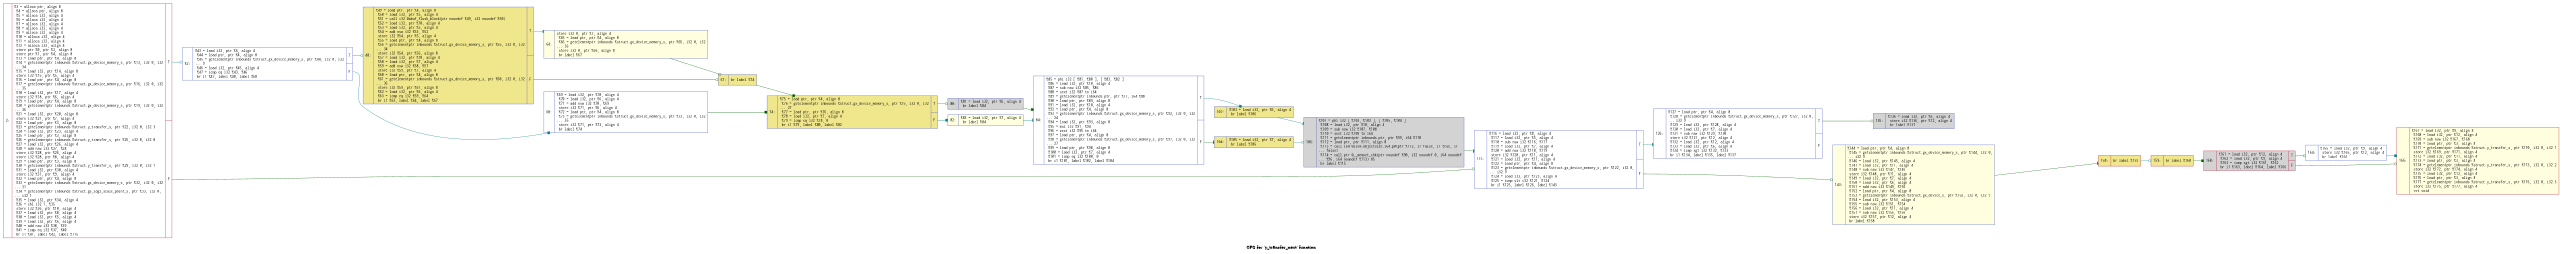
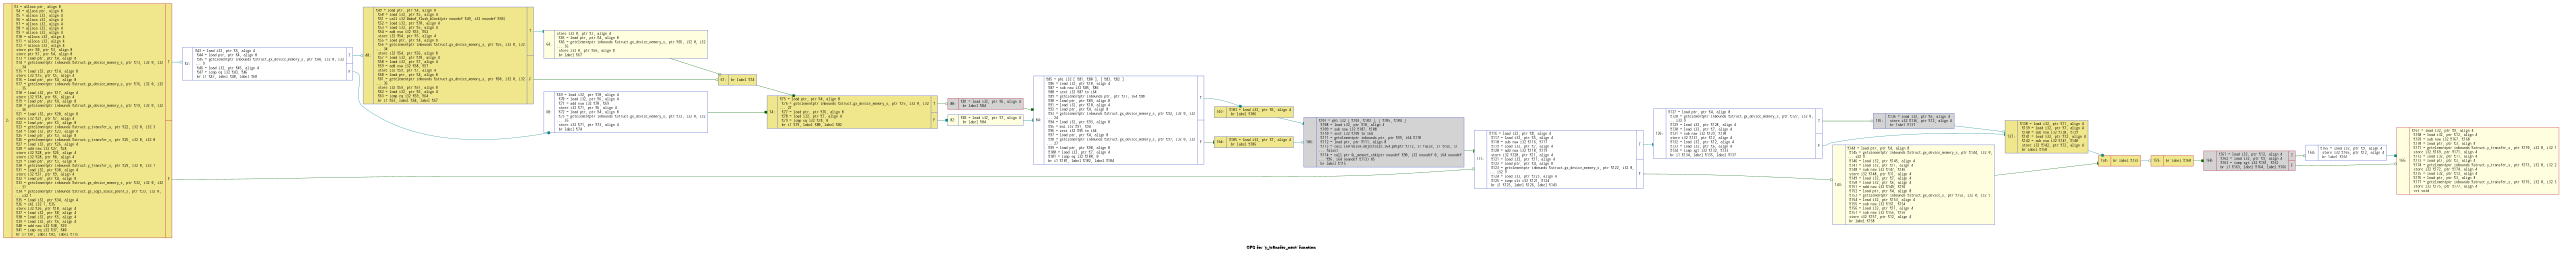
(986, 104) -> (986, 104)
(88, 121) -> (88, 121)
none -> (2047, 137)
